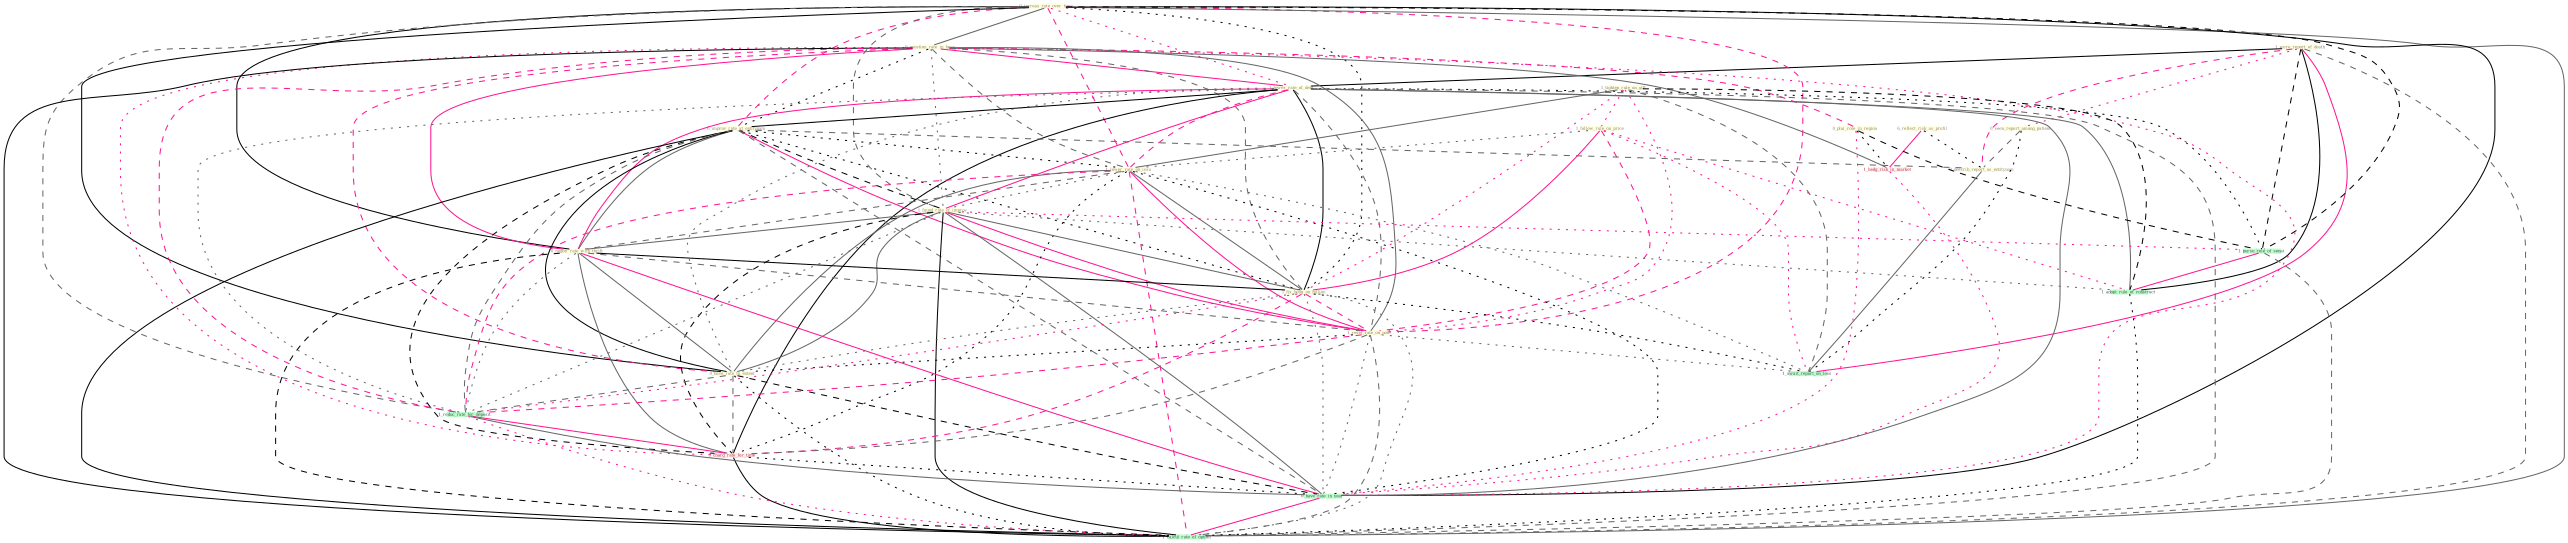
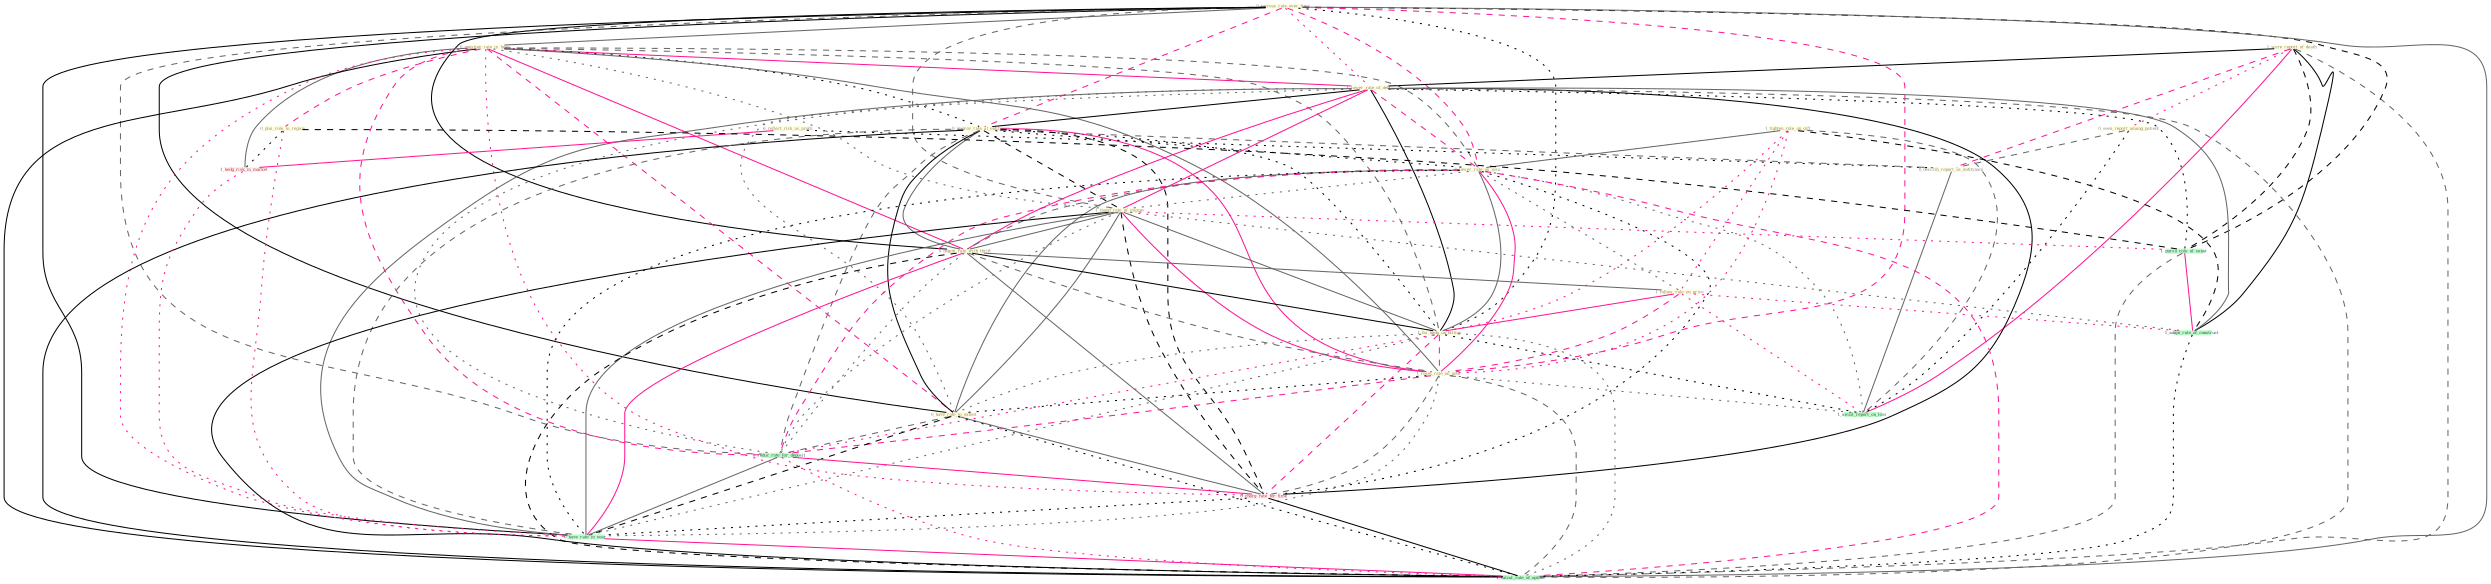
(1372, 198) -> none
(655, 312) -> (1323, 272)
(733, 414) -> (1155, 468)
